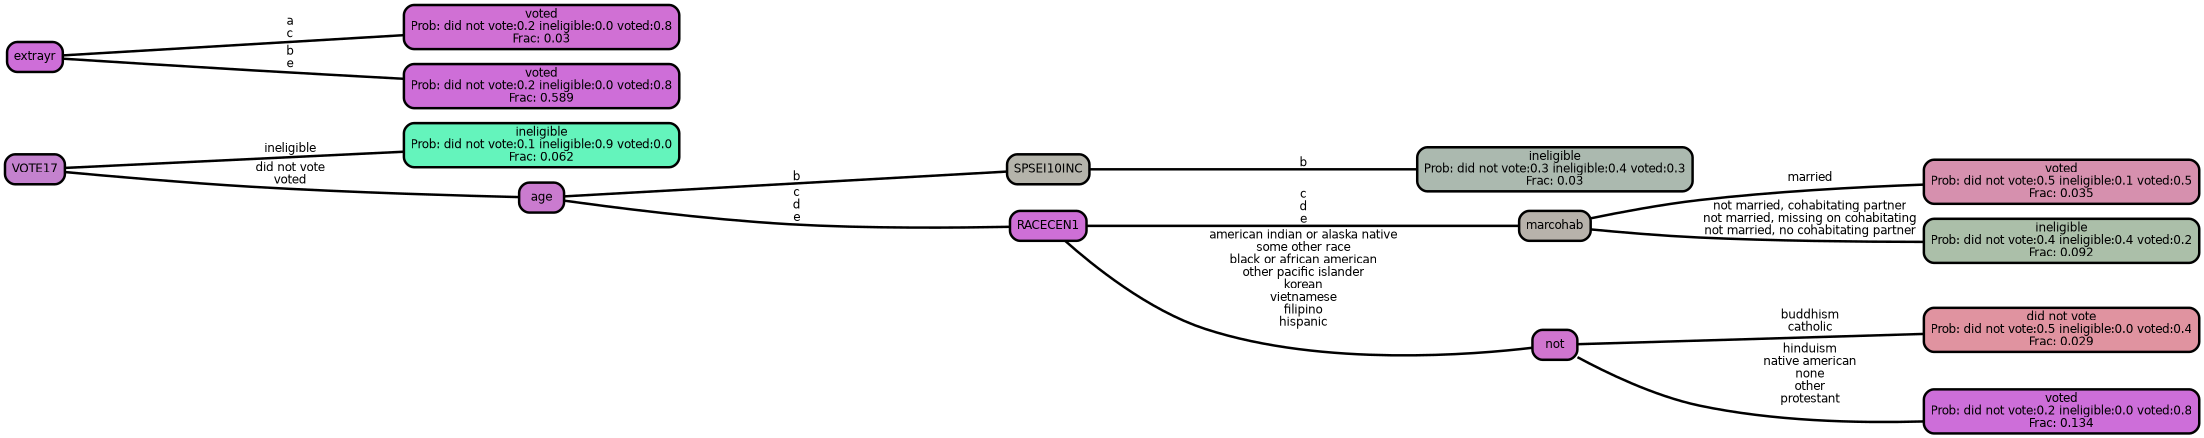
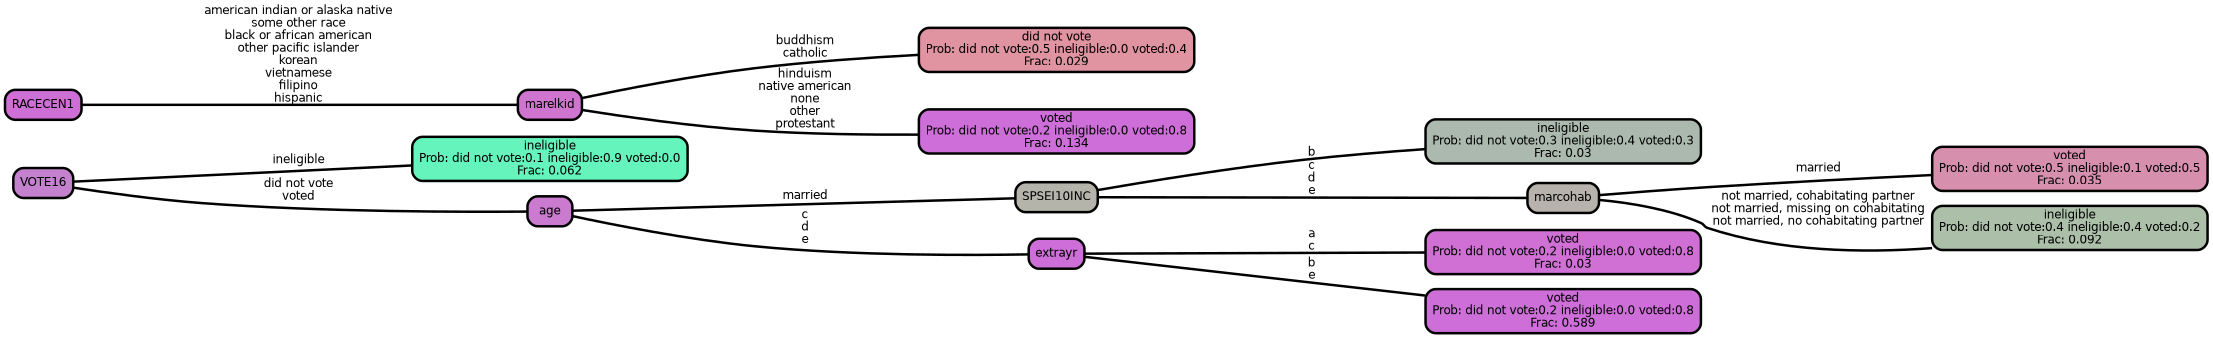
(35, 169) -> (43, 183)
(795, 177) -> (803, 196)
(786, 224) -> (799, 250)
(1303, 226) -> (1313, 198)
(1555, 345) -> (550, 105)
